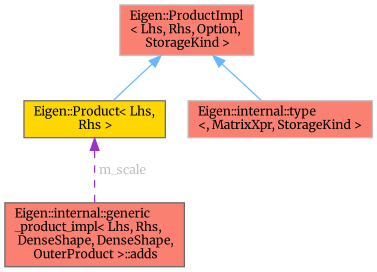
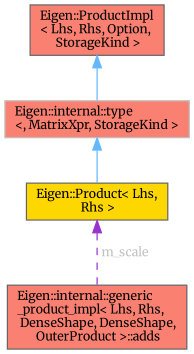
(187, 30) -> (97, 30)
(133, 82) -> (97, 167)
